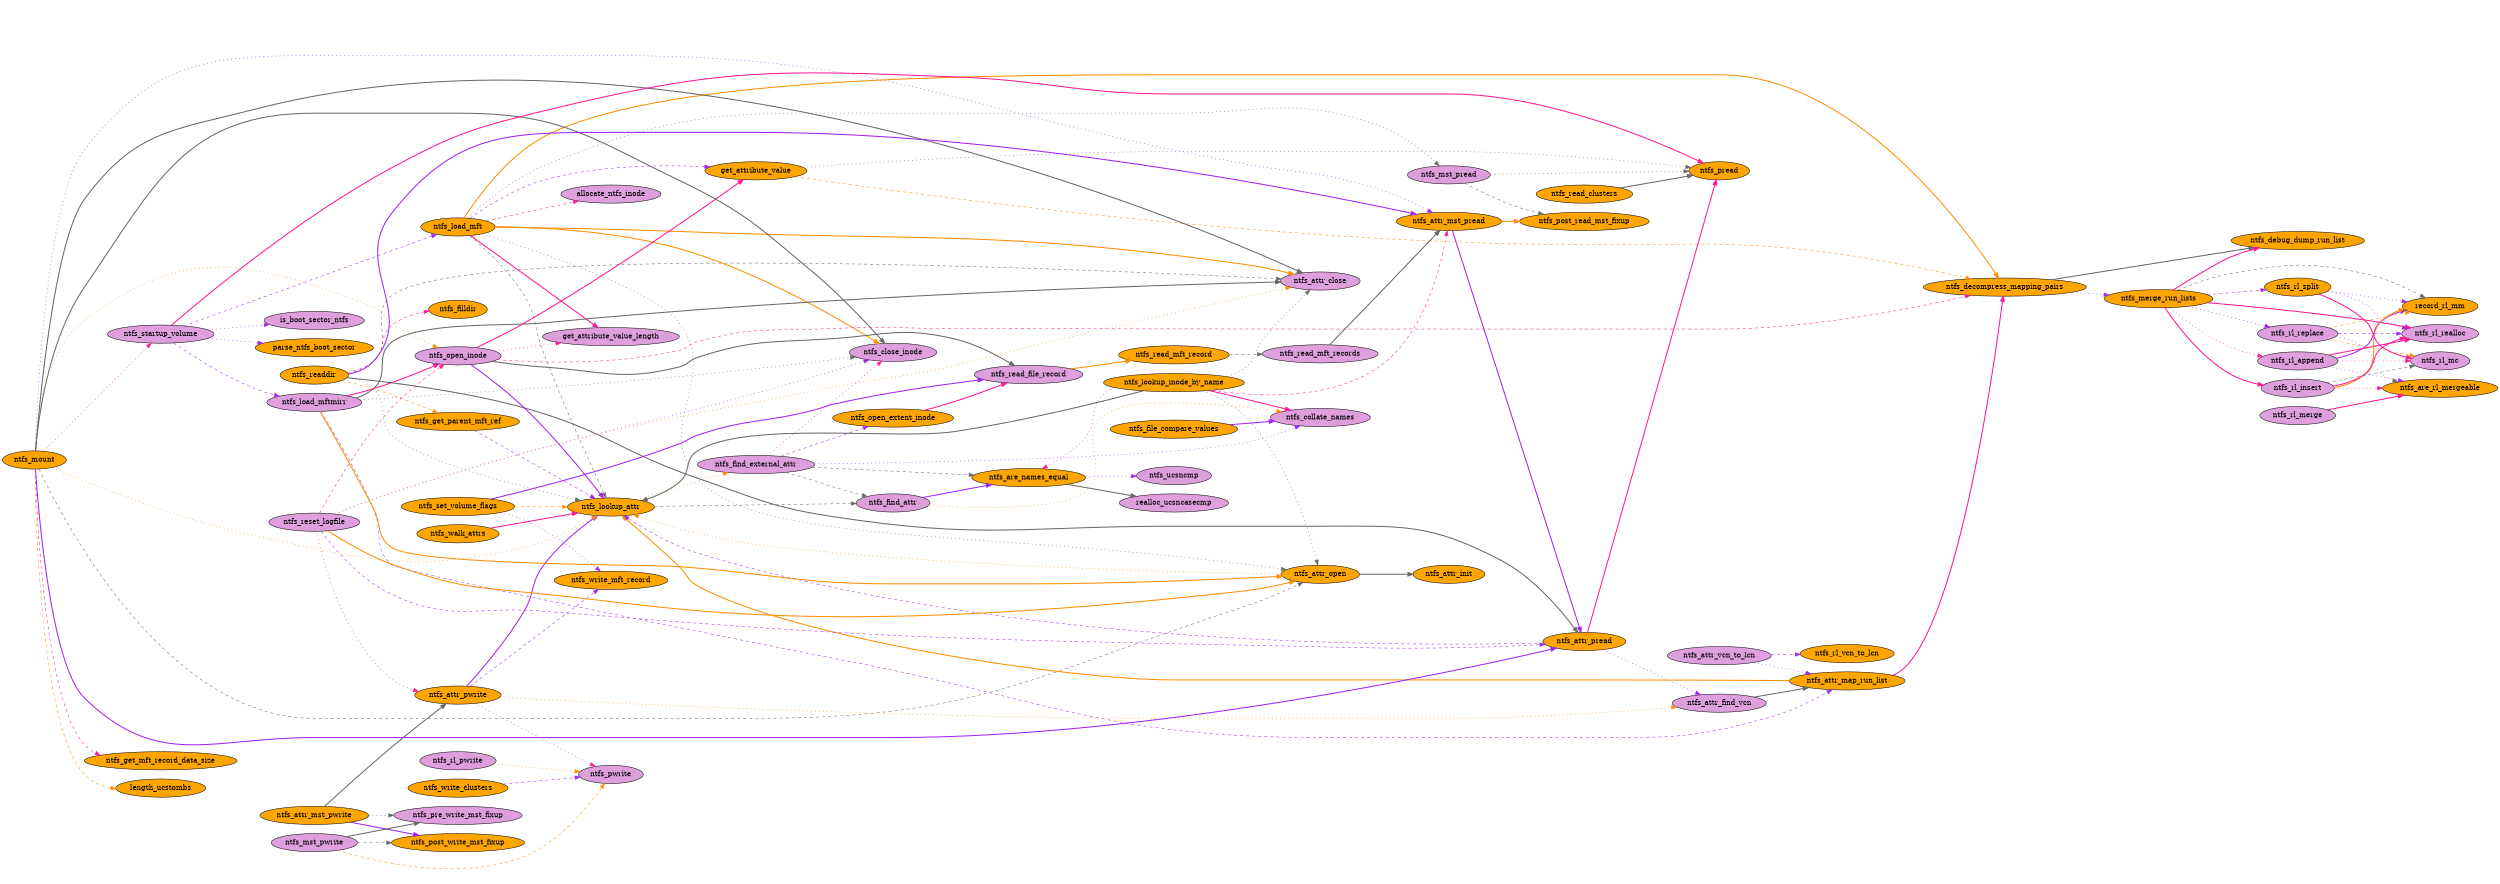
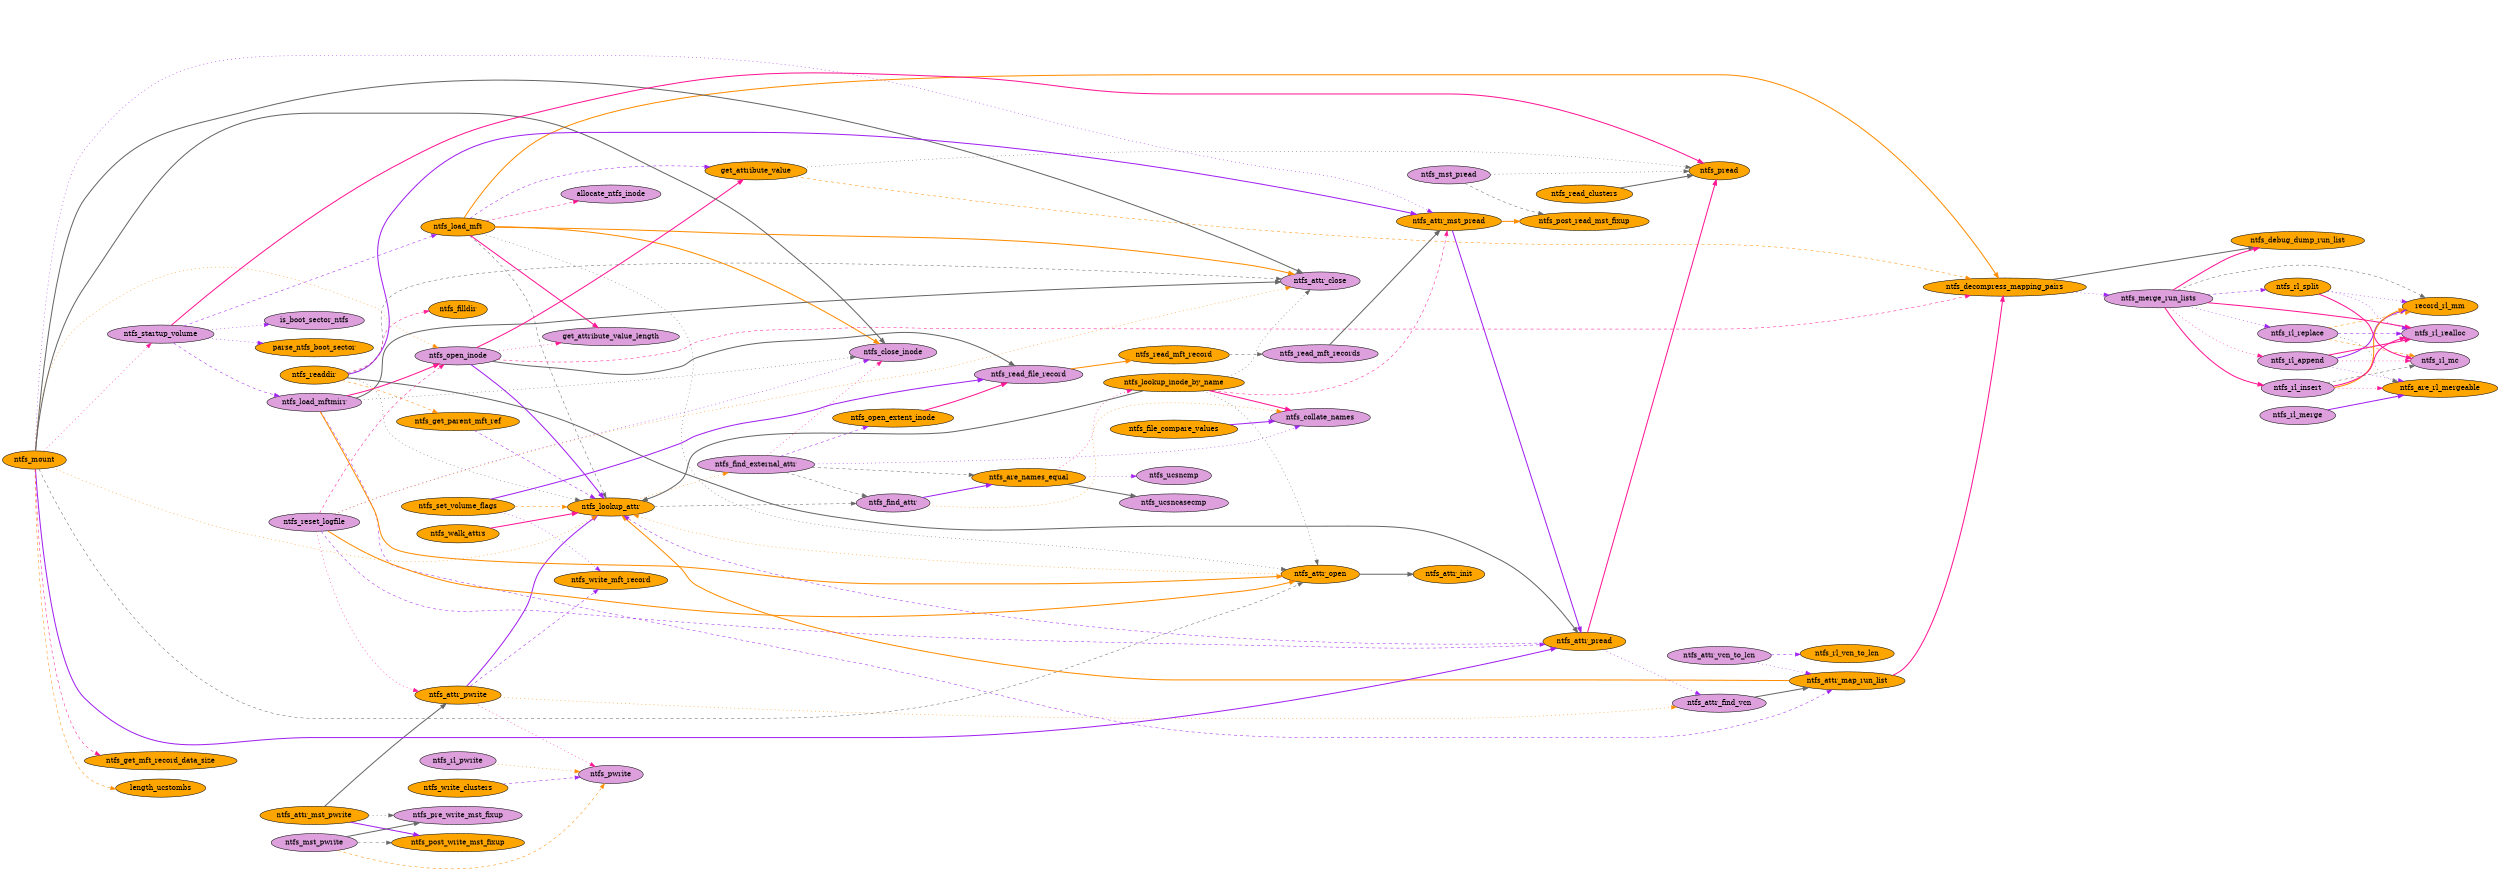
(946, 113) -> none
(2159, 299) -> (2159, 299)
(2363, 403) -> (2363, 403)
(1089, 433) -> (1094, 422)
(1174, 503) -> (1174, 503)
